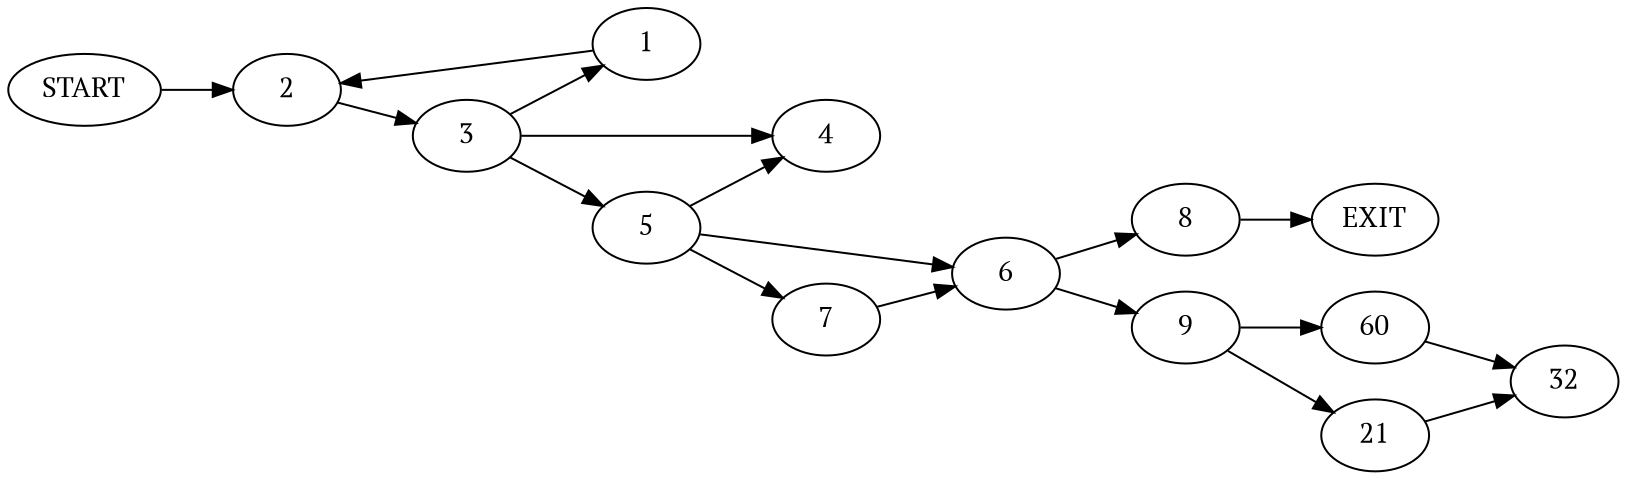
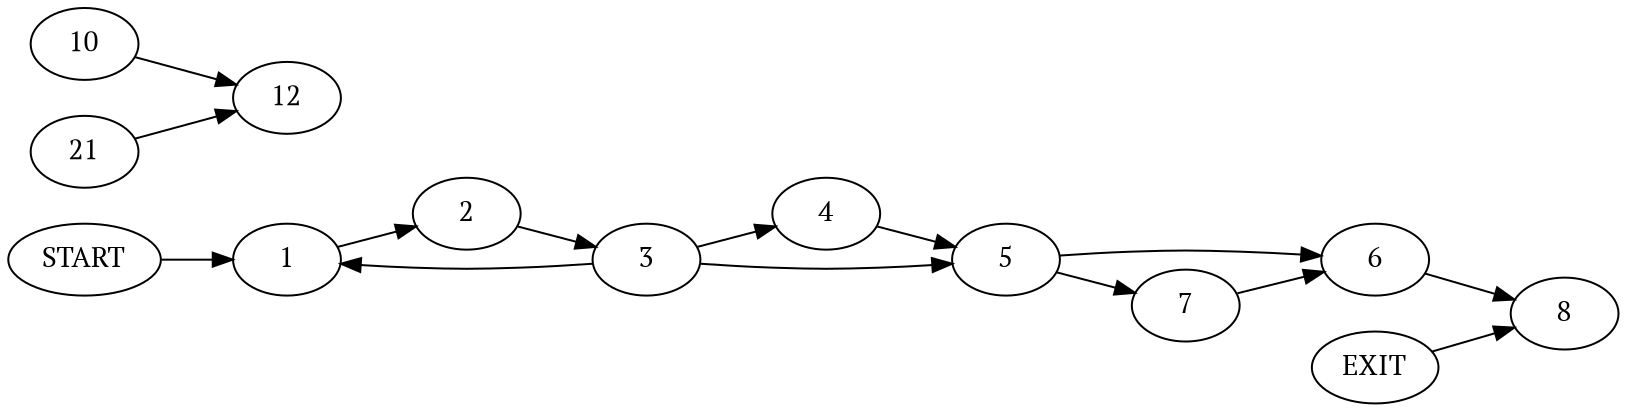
(187, 90) -> (187, 260)
(728, 186) -> (906, 234)
(1266, 220) -> (1463, 342)
(1186, 328) -> none
(1375, 328) -> (85, 44)
(1565, 381) -> (287, 98)
